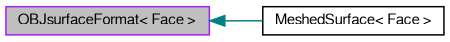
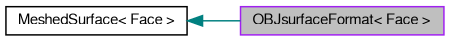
(244, 21) -> (222, 21)
